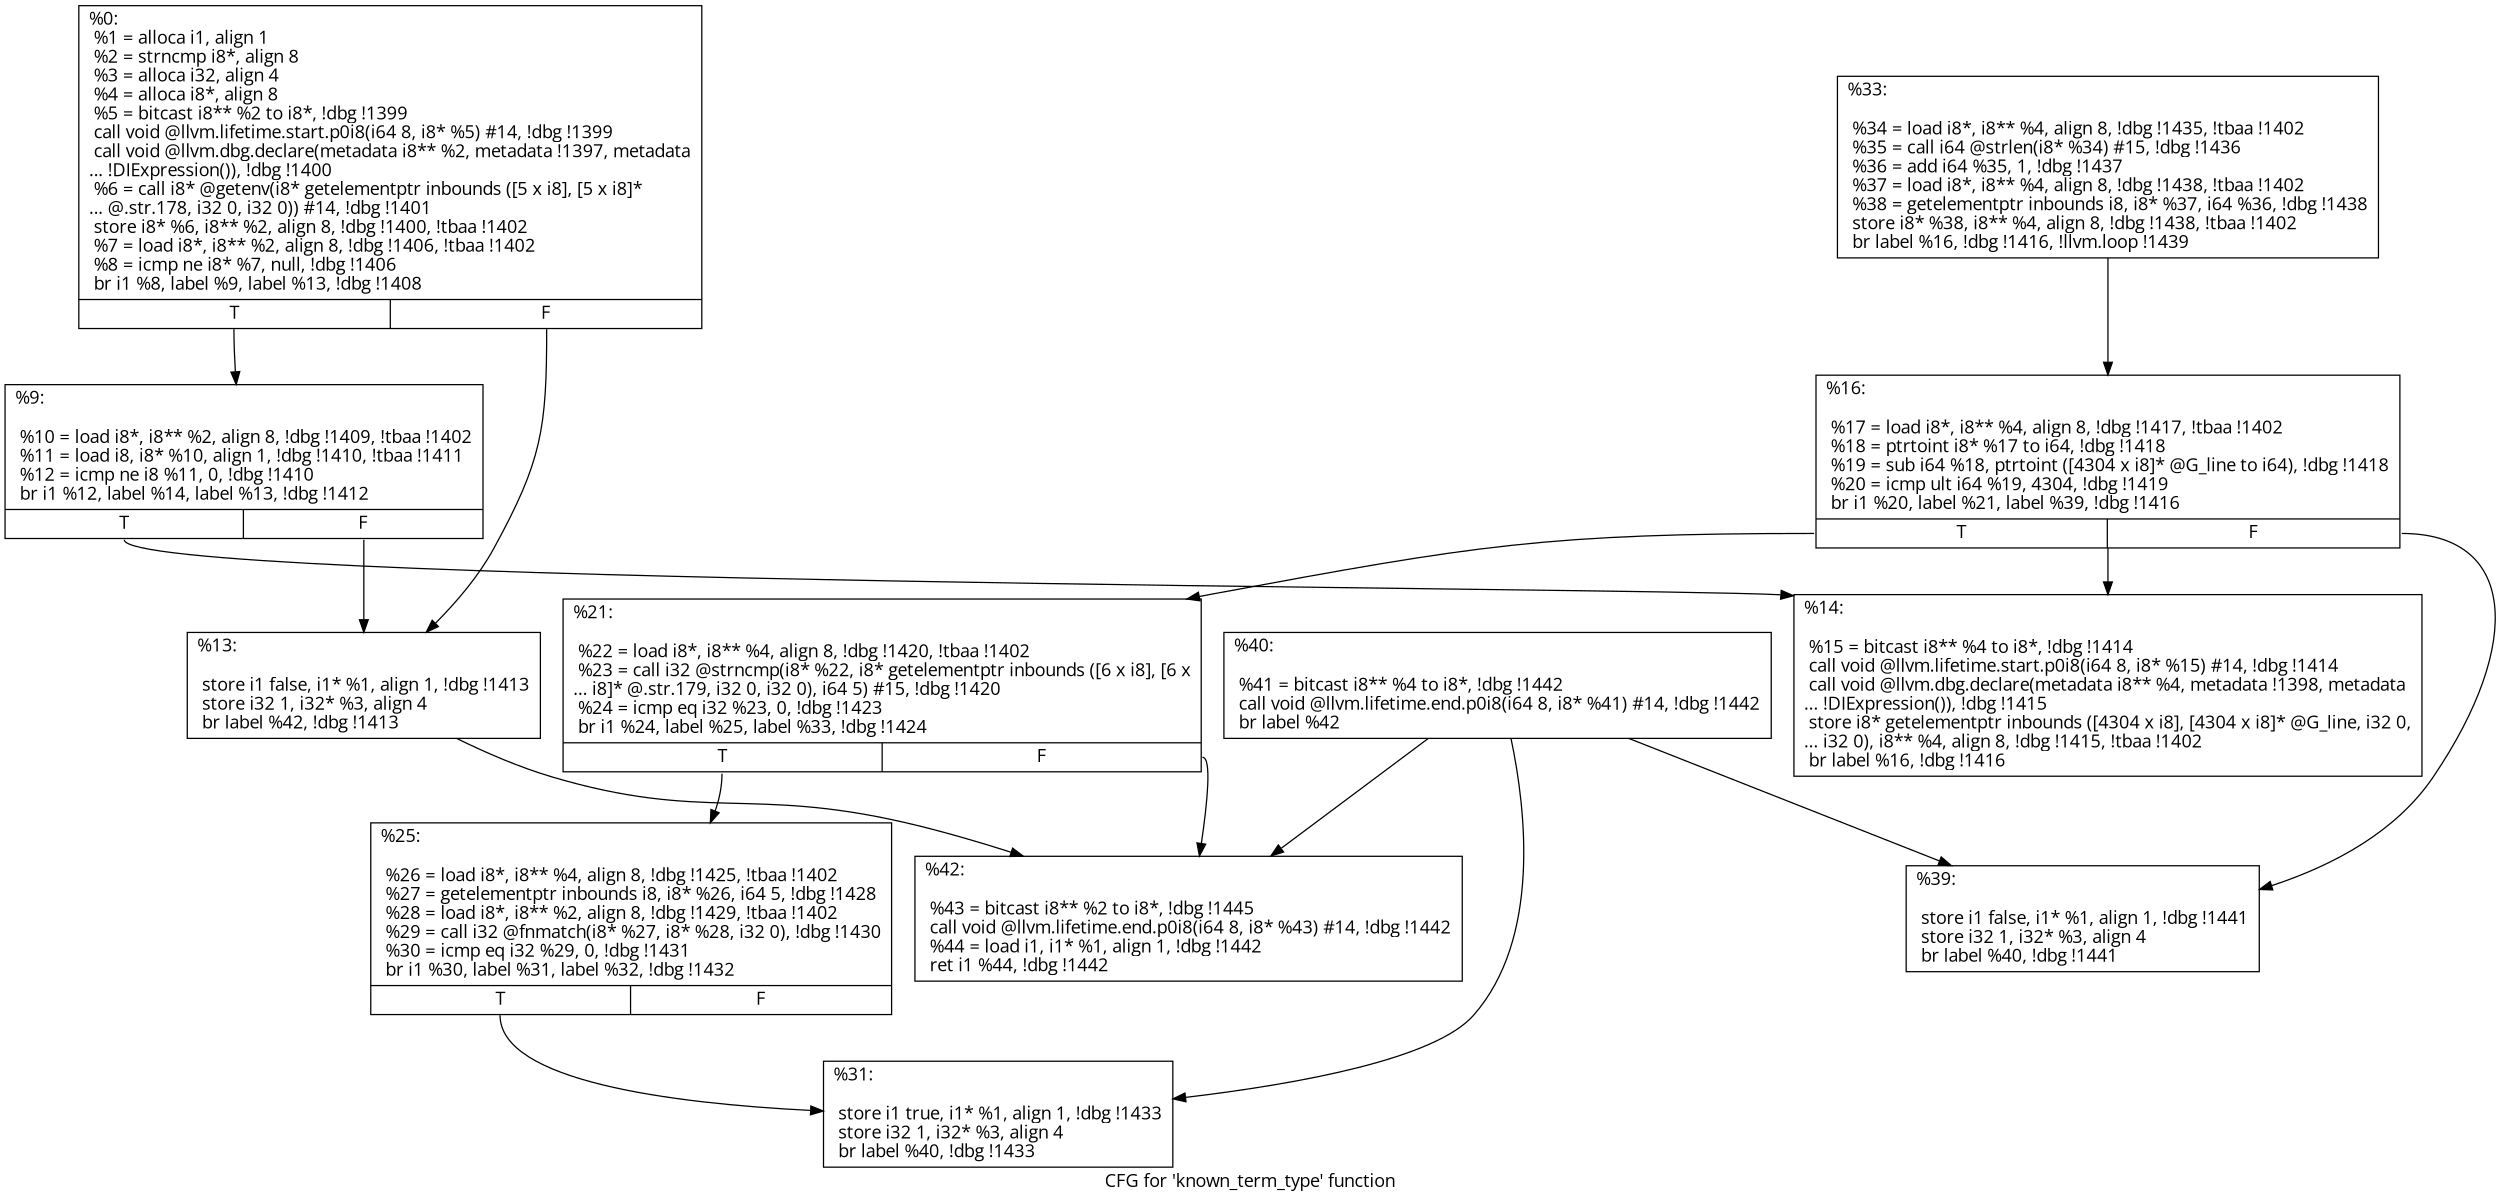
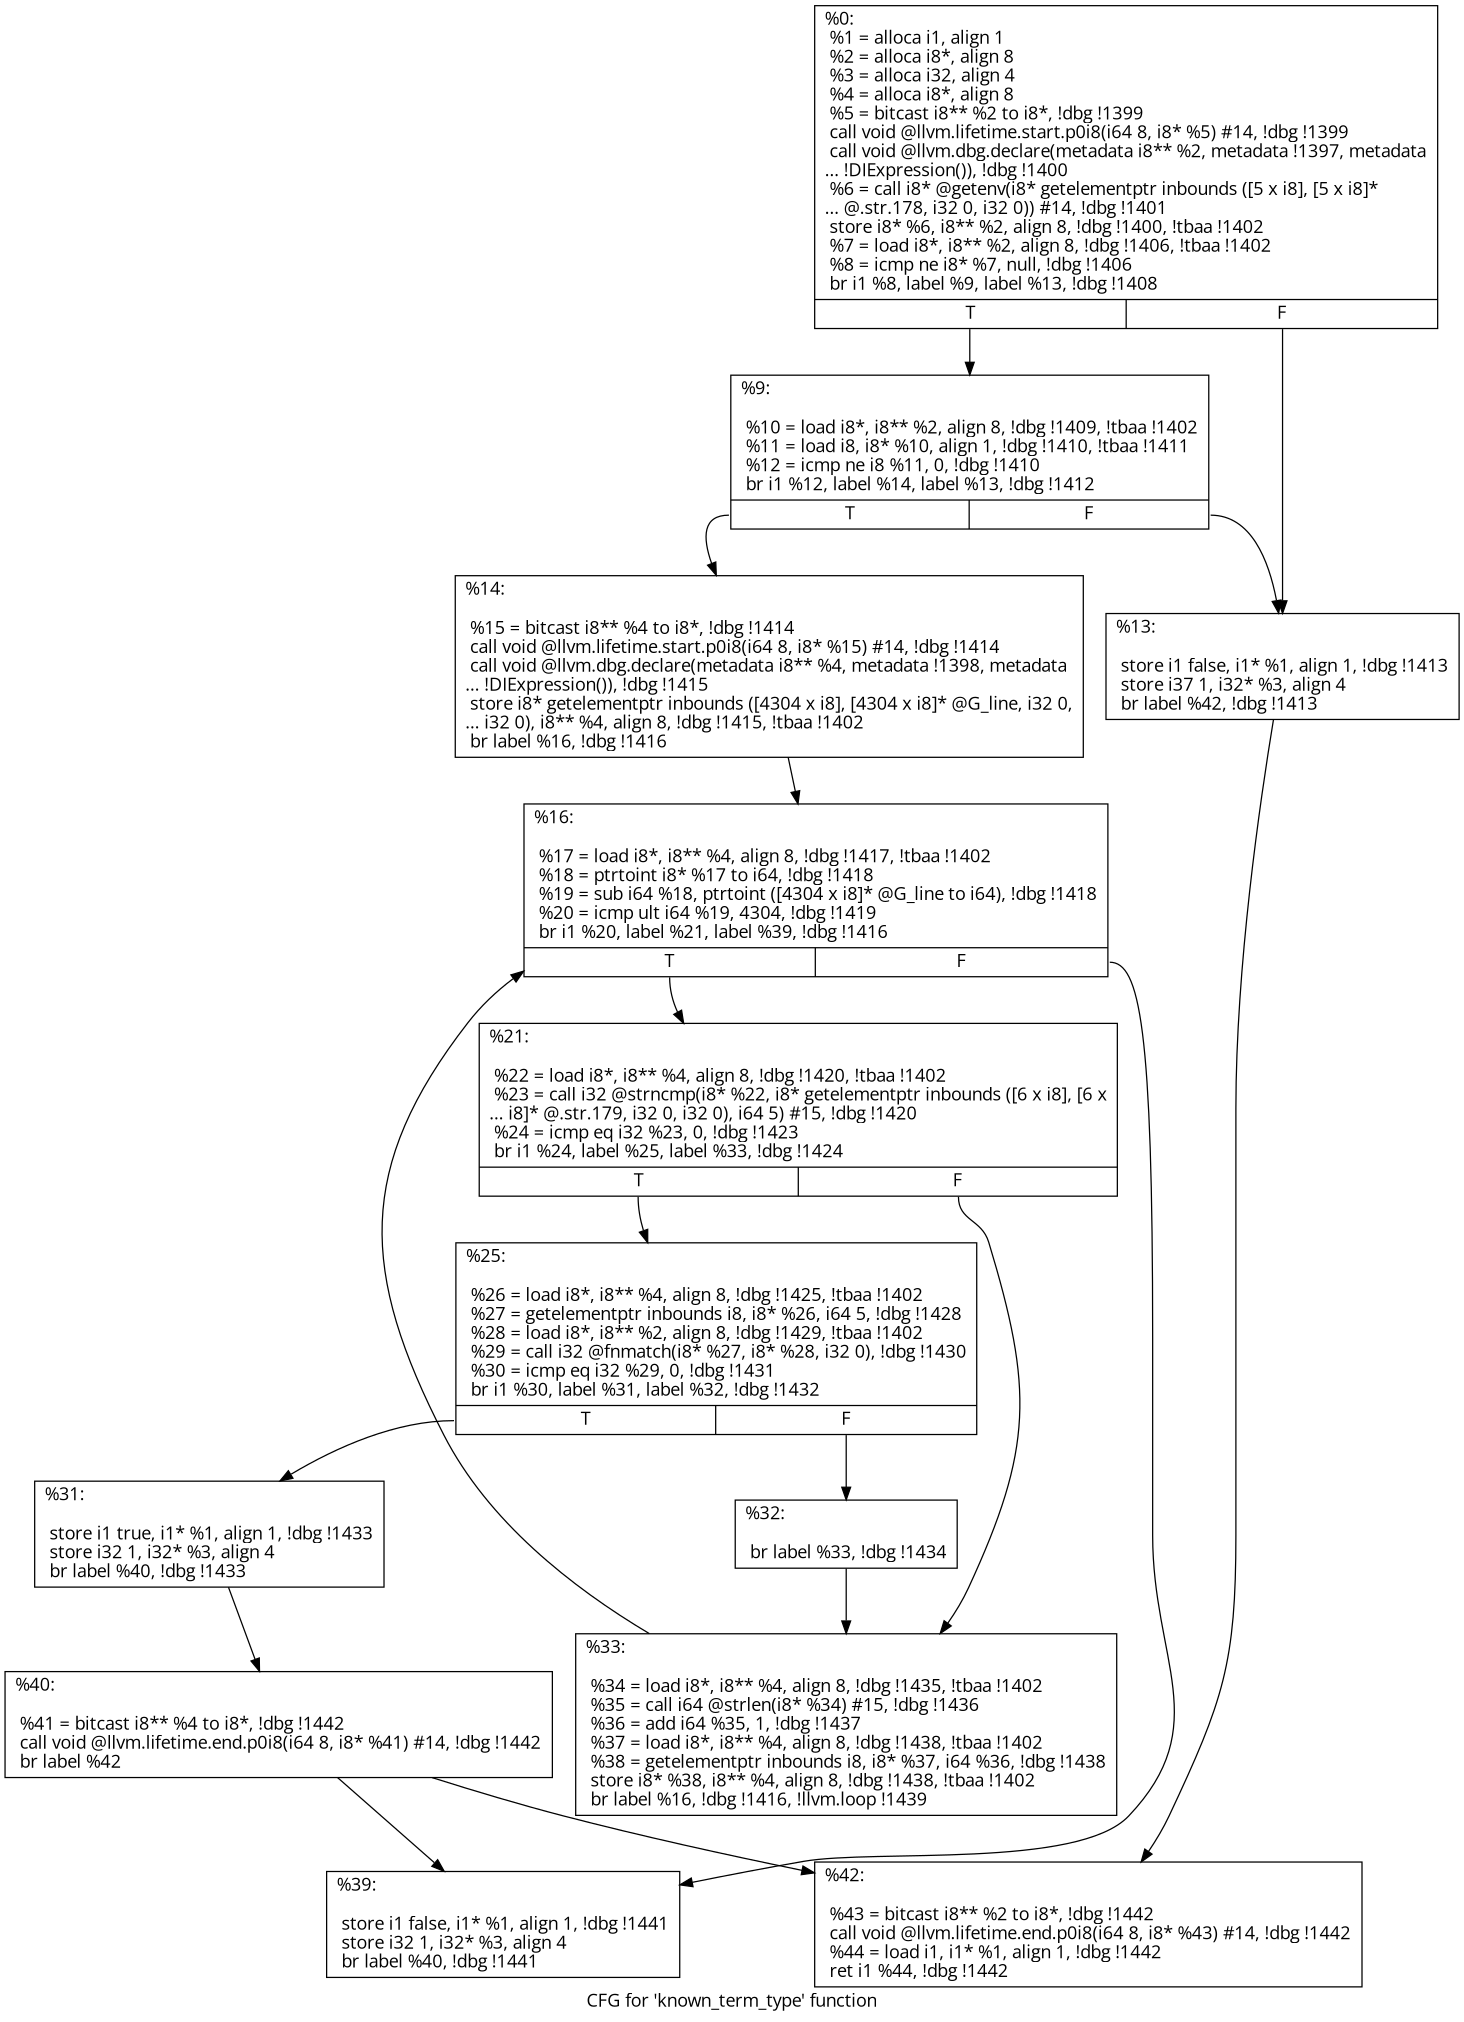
(194, 57) -> (920, 57)
(2108, 565) -> (792, 774)
(313, 704) -> (1231, 685)
(1207, 799) -> (1019, 1410)
(1090, 909) -> (990, 1915)
(1468, 1020) -> (242, 1623)
none -> (846, 1534)
